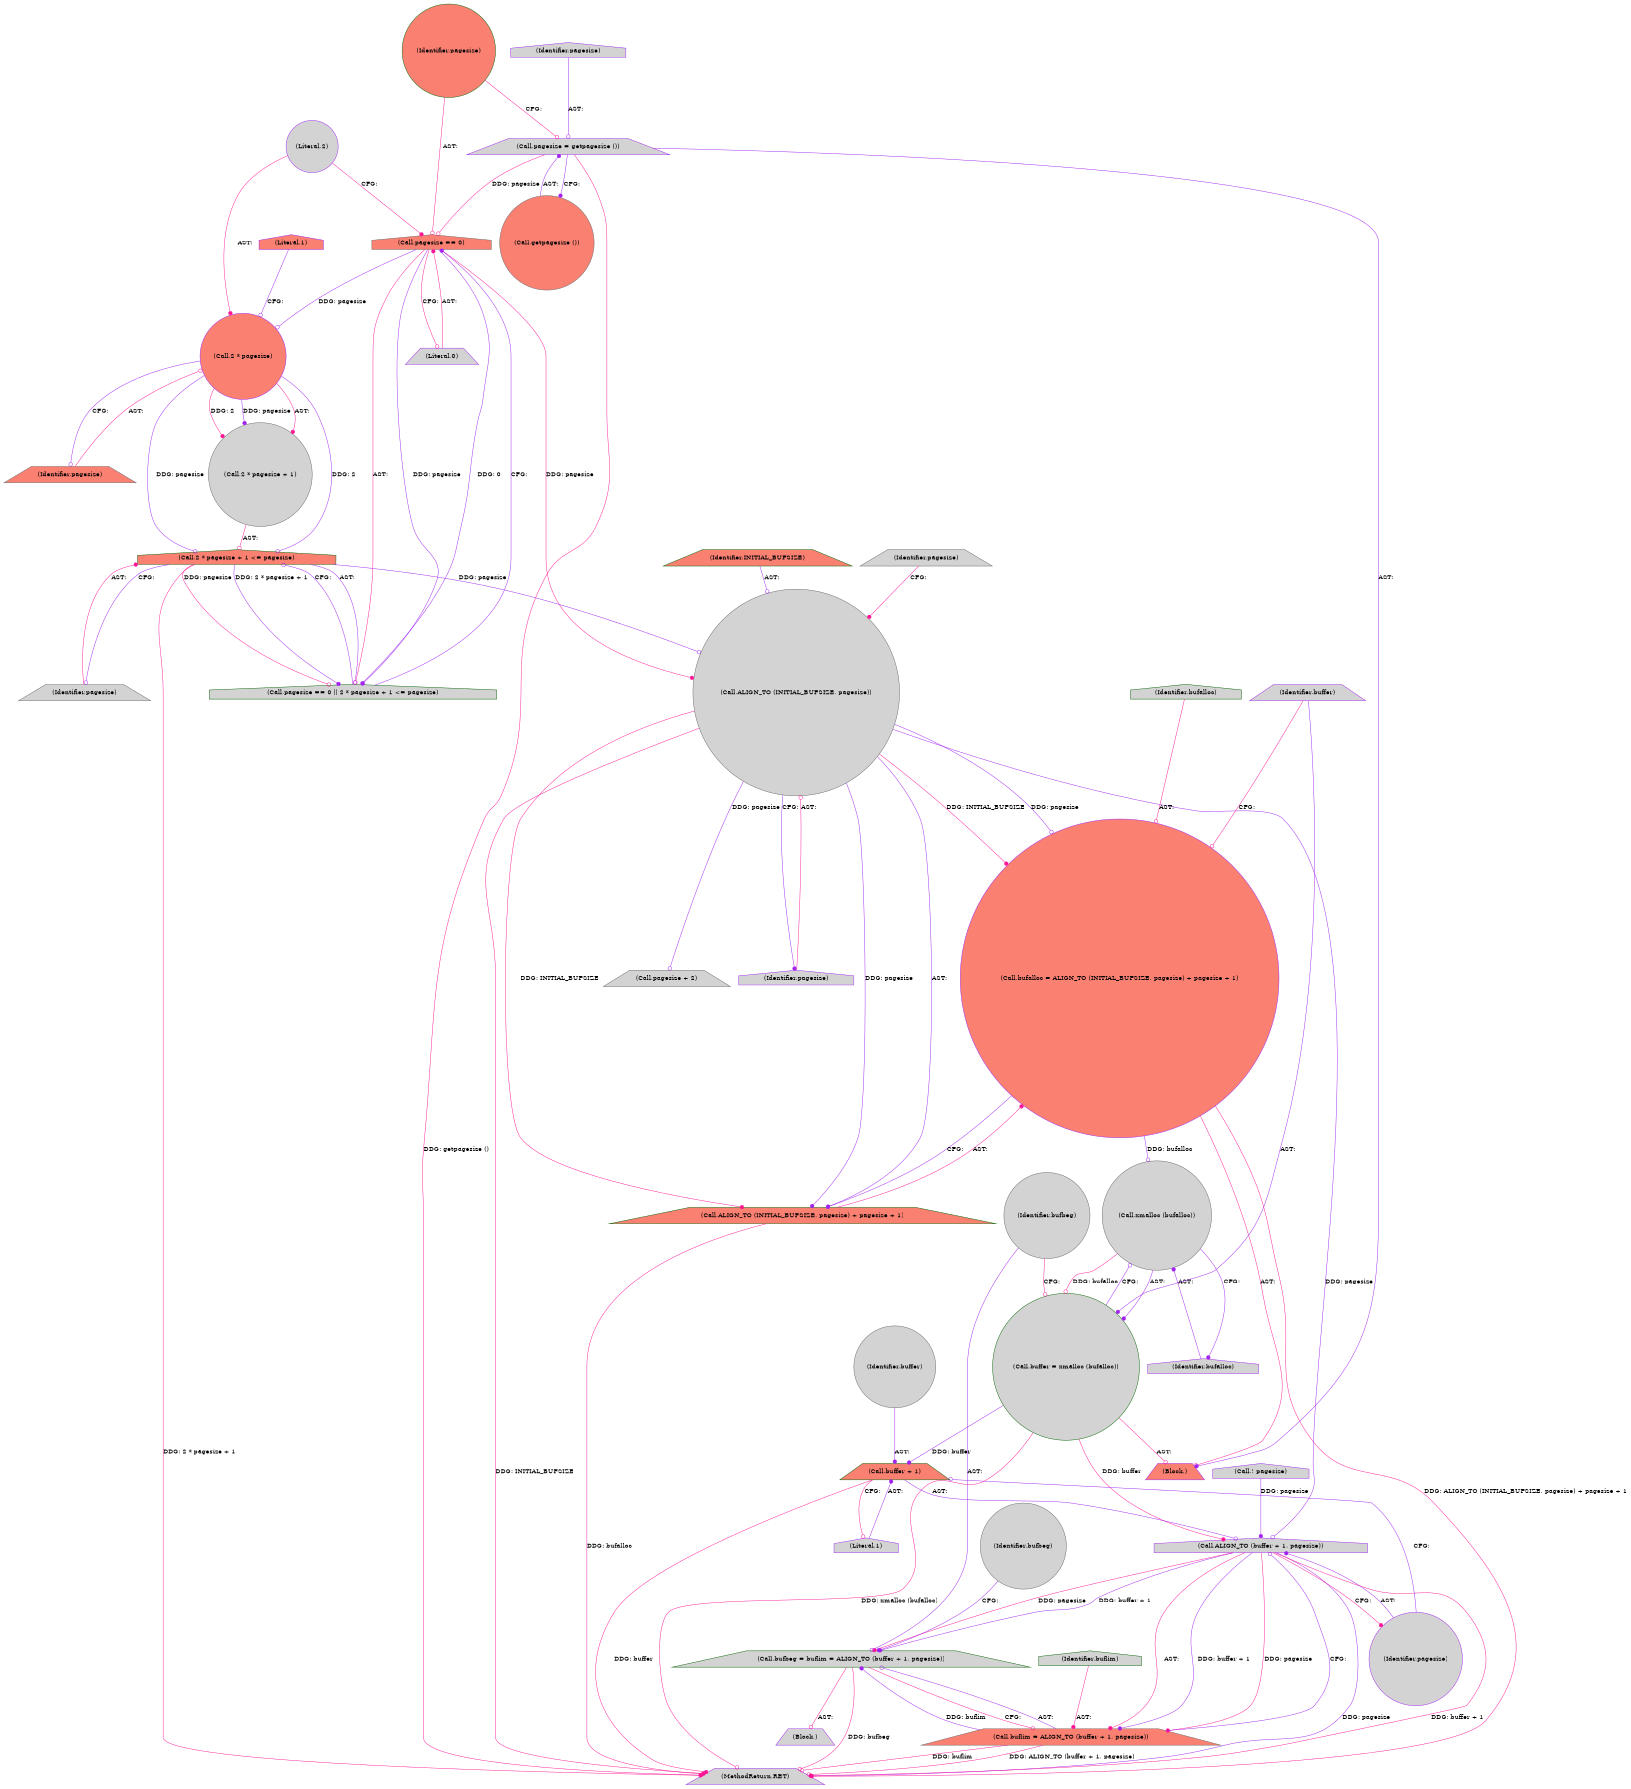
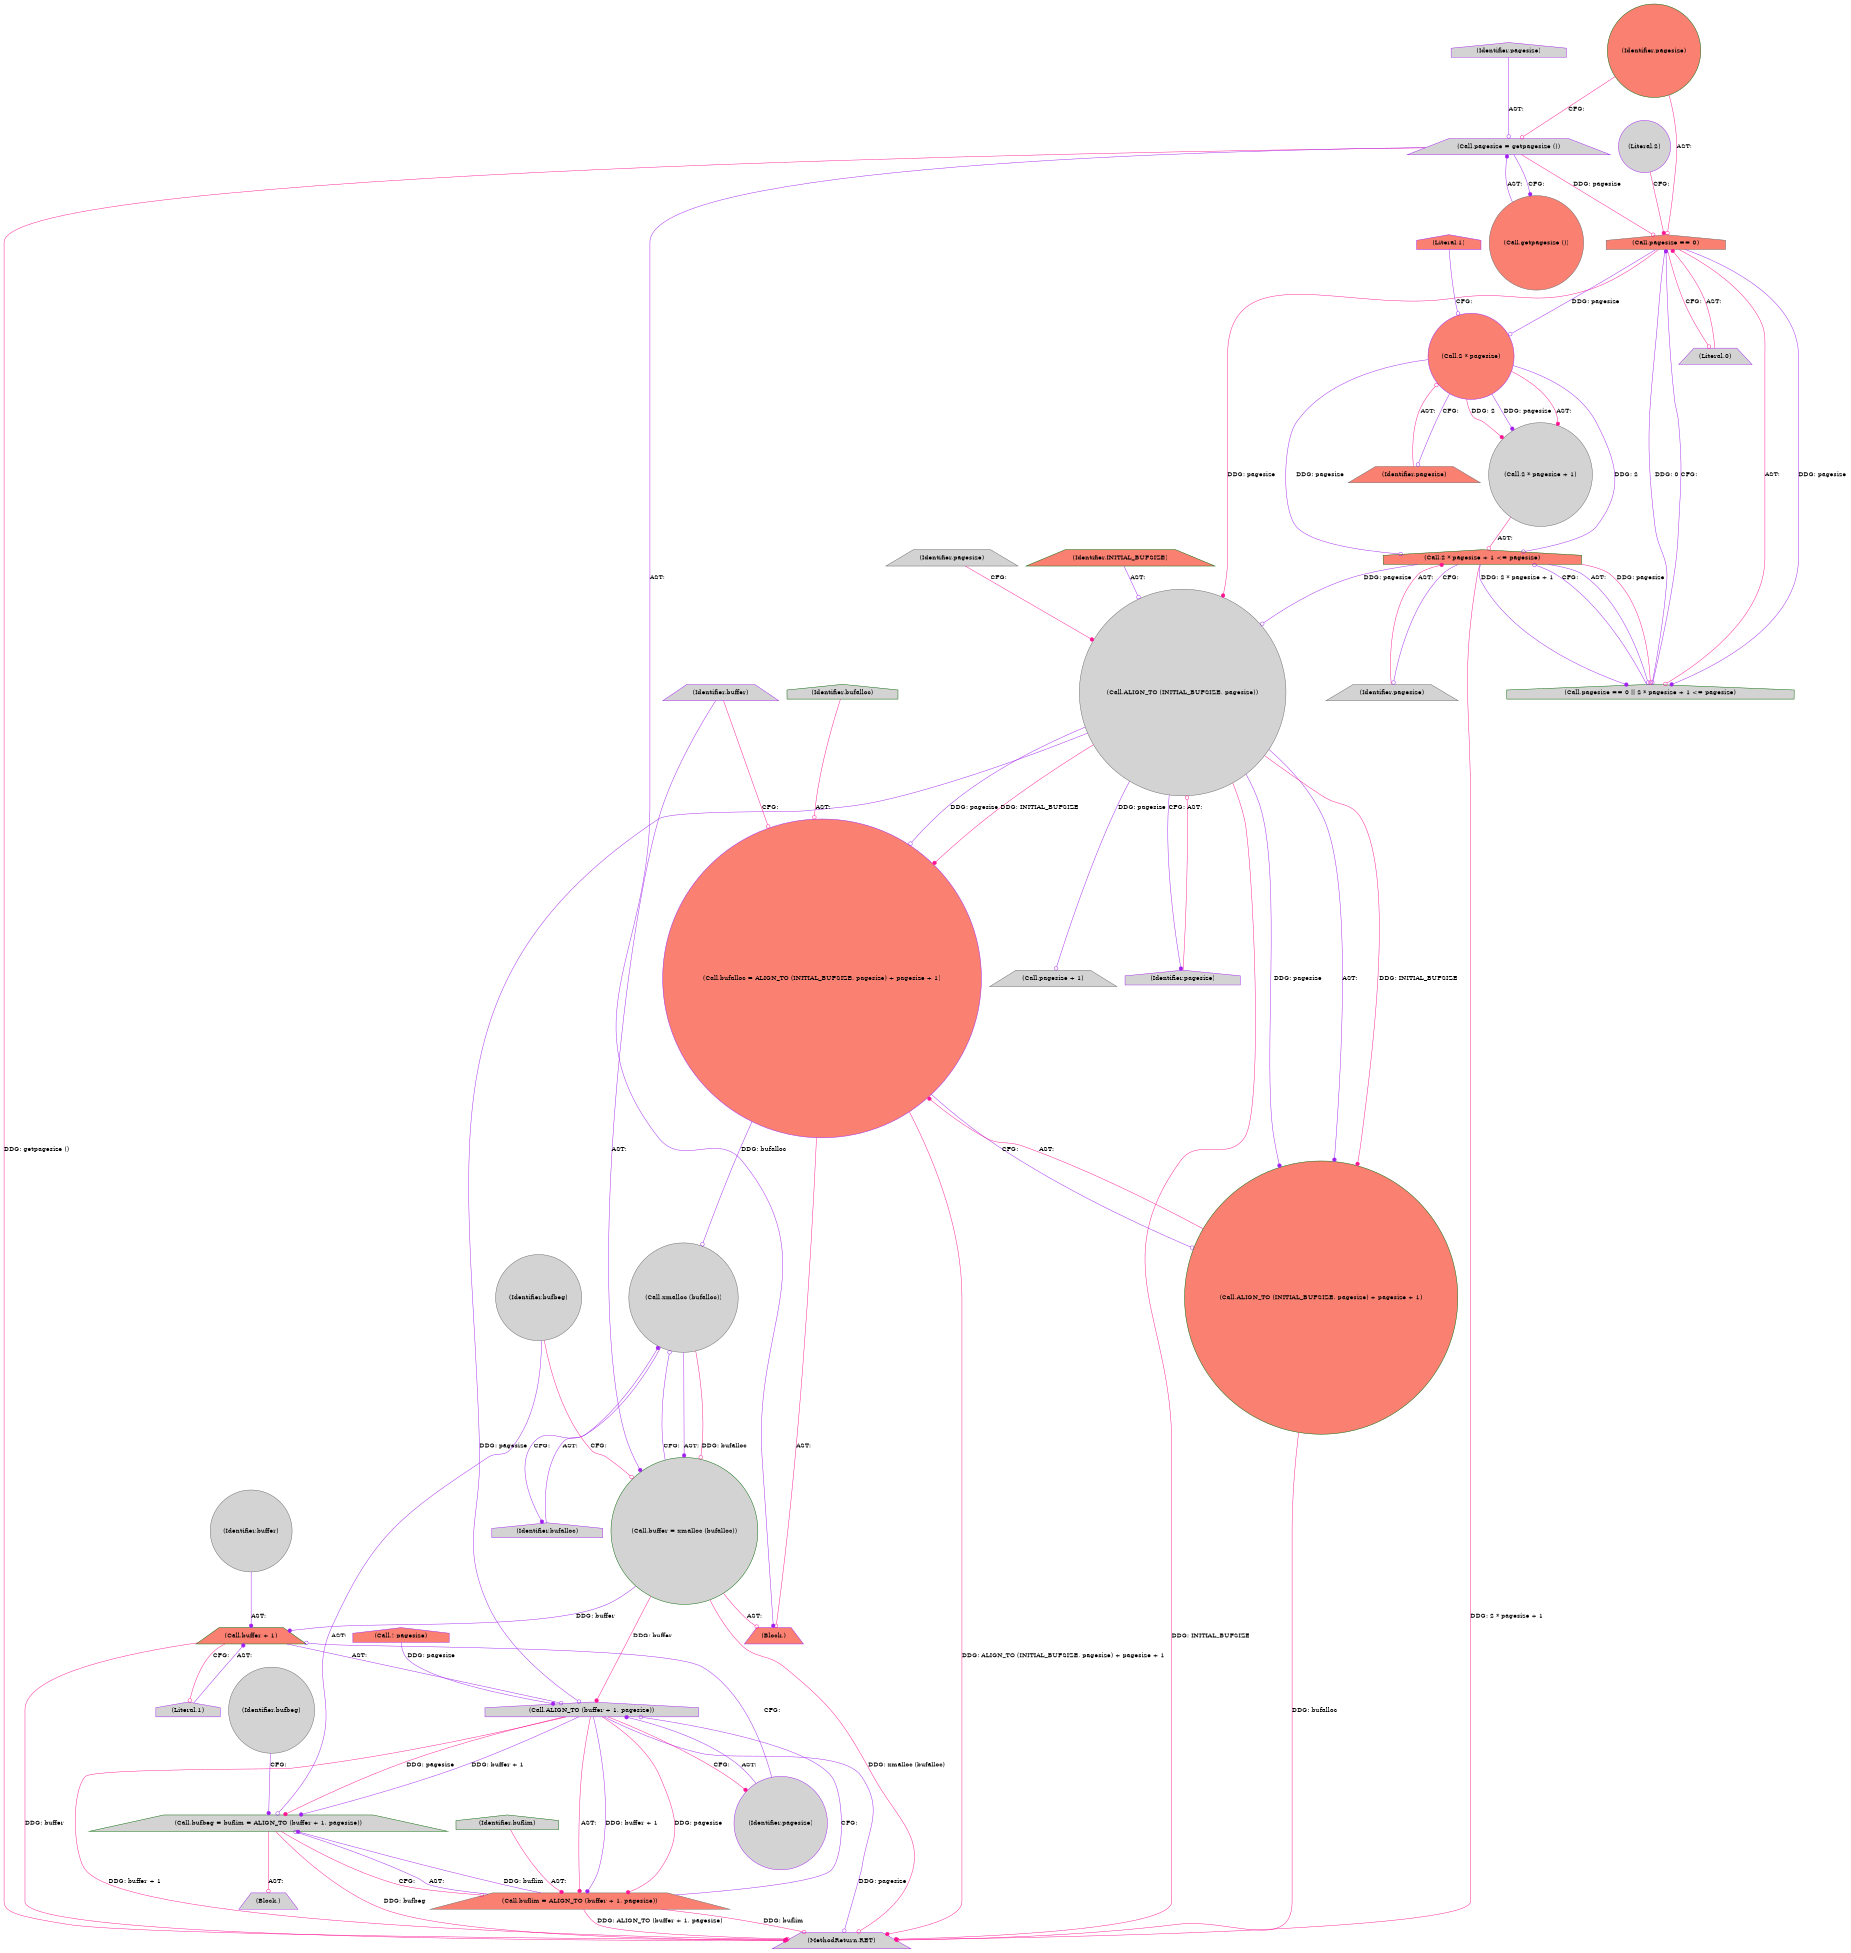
(228, 220) -> none
(667, 978) -> (1053, 978)
(803, 1216) -> (1321, 1298)
(1261, 1472) -> (401, 1636)
